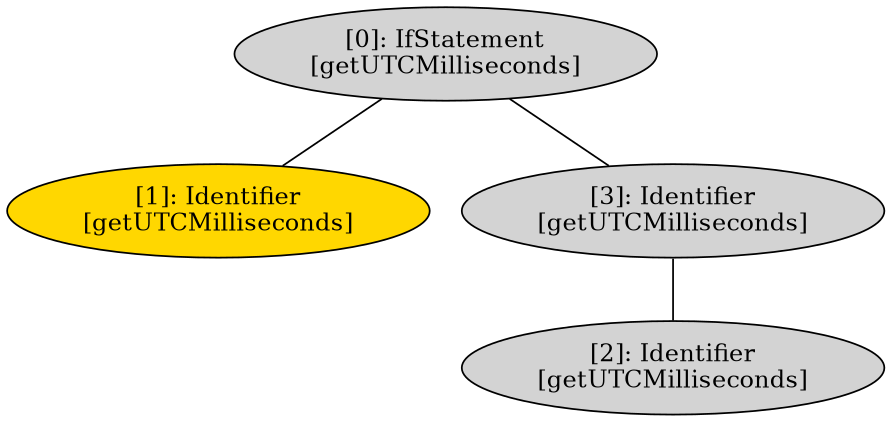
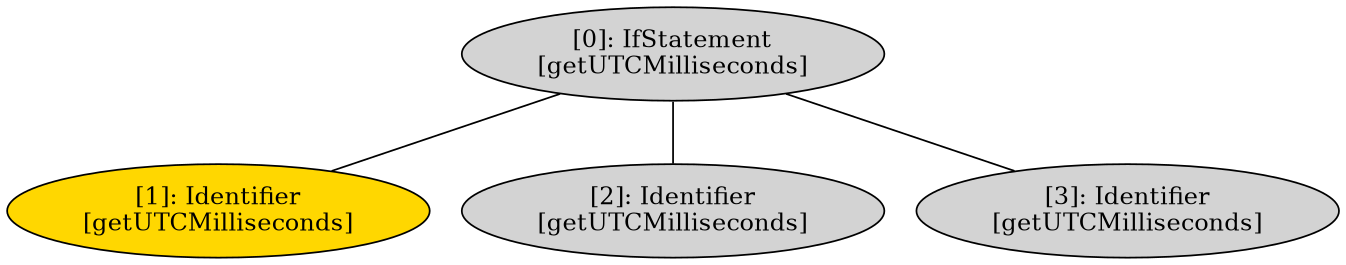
(673, 290) -> (673, 133)
